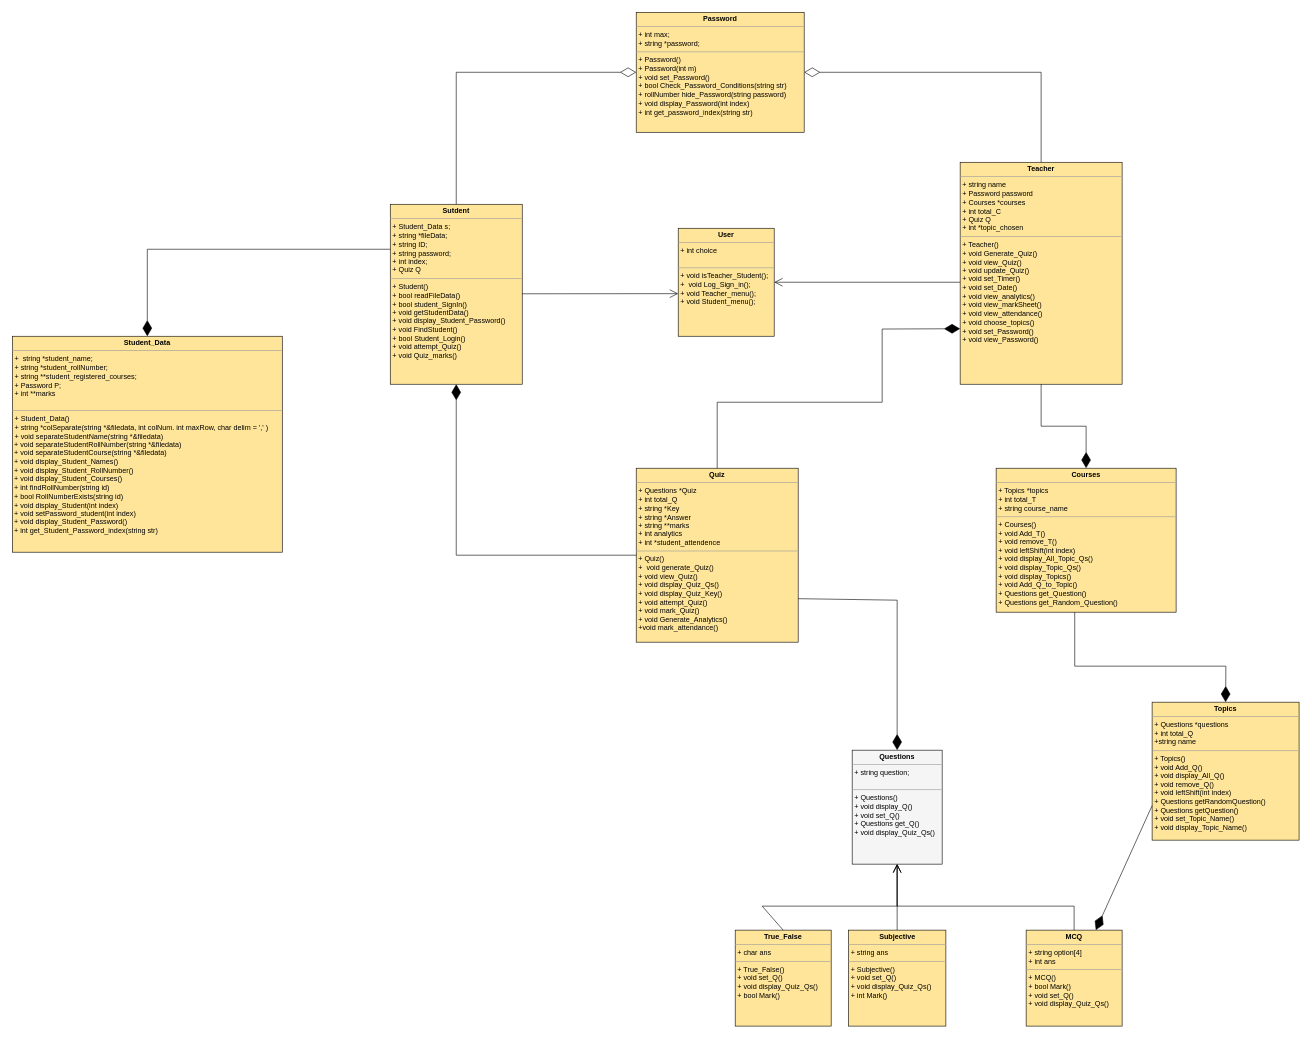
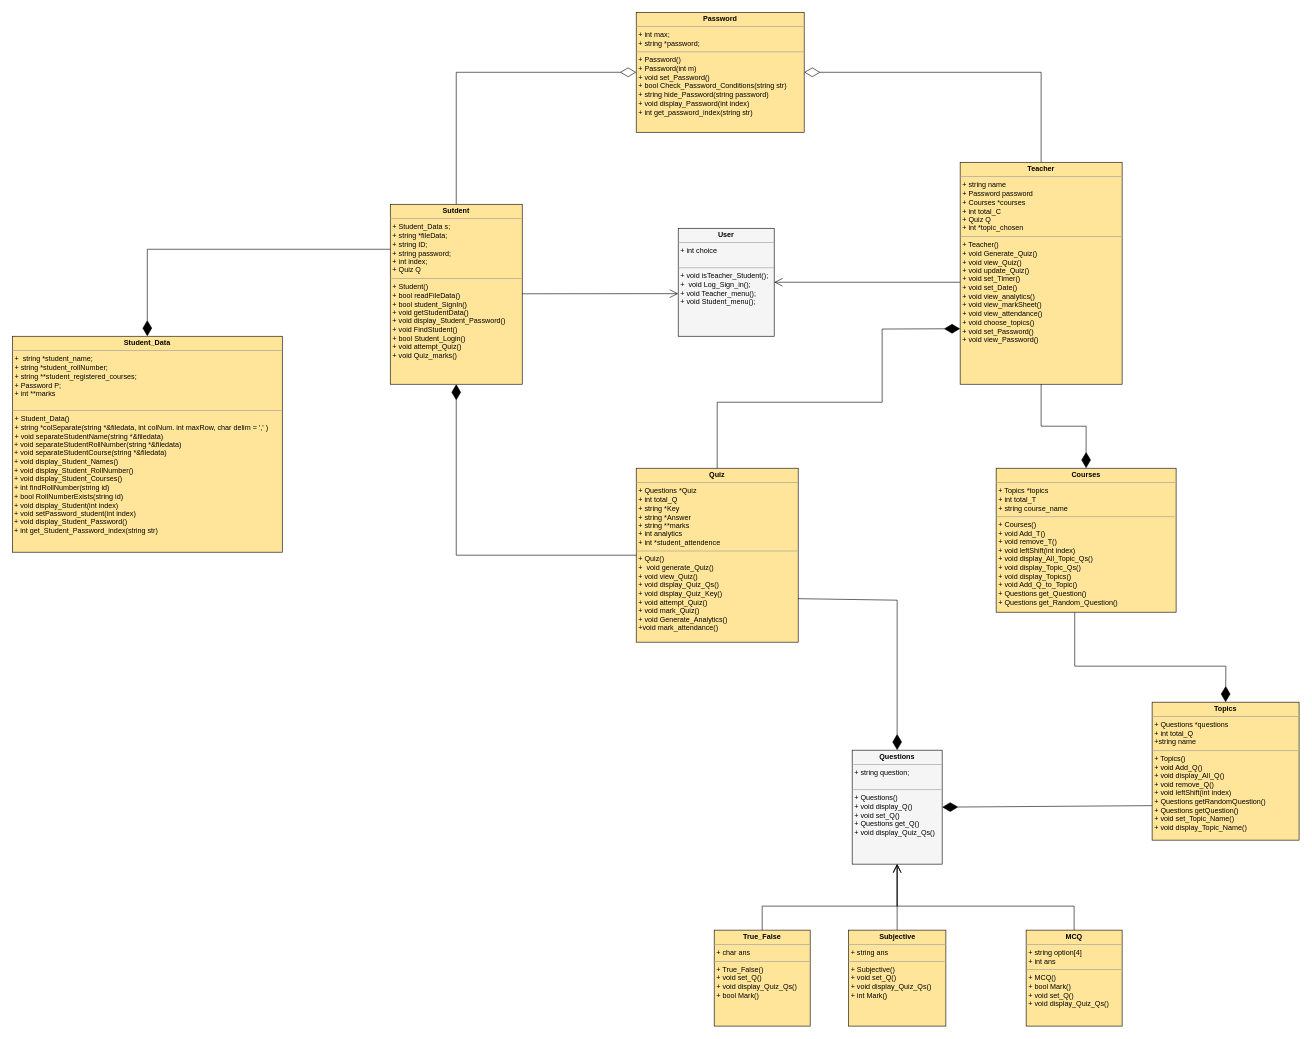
(718, 56) -> (718, 56)
(726, 282) -> (726, 282)
(1128, 860) -> (1031, 807)
(783, 978) -> (762, 978)
